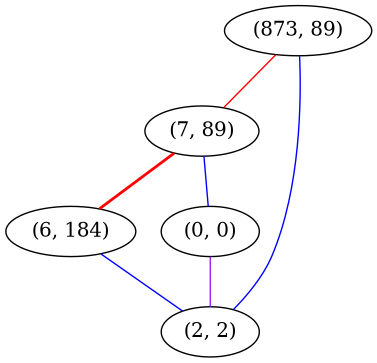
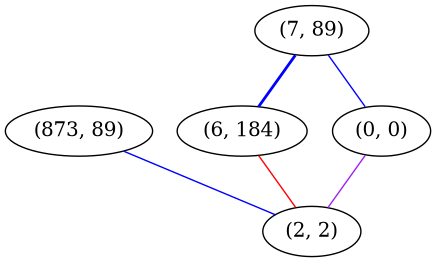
(250, 81) -> none
(137, 181) -> (277, 81)
(142, 283) -> (277, 181)
